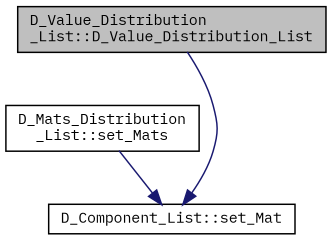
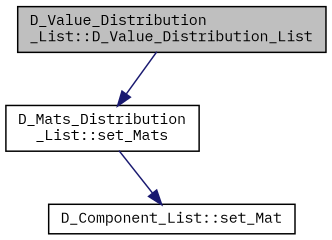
(217, 122) -> (142, 73)
